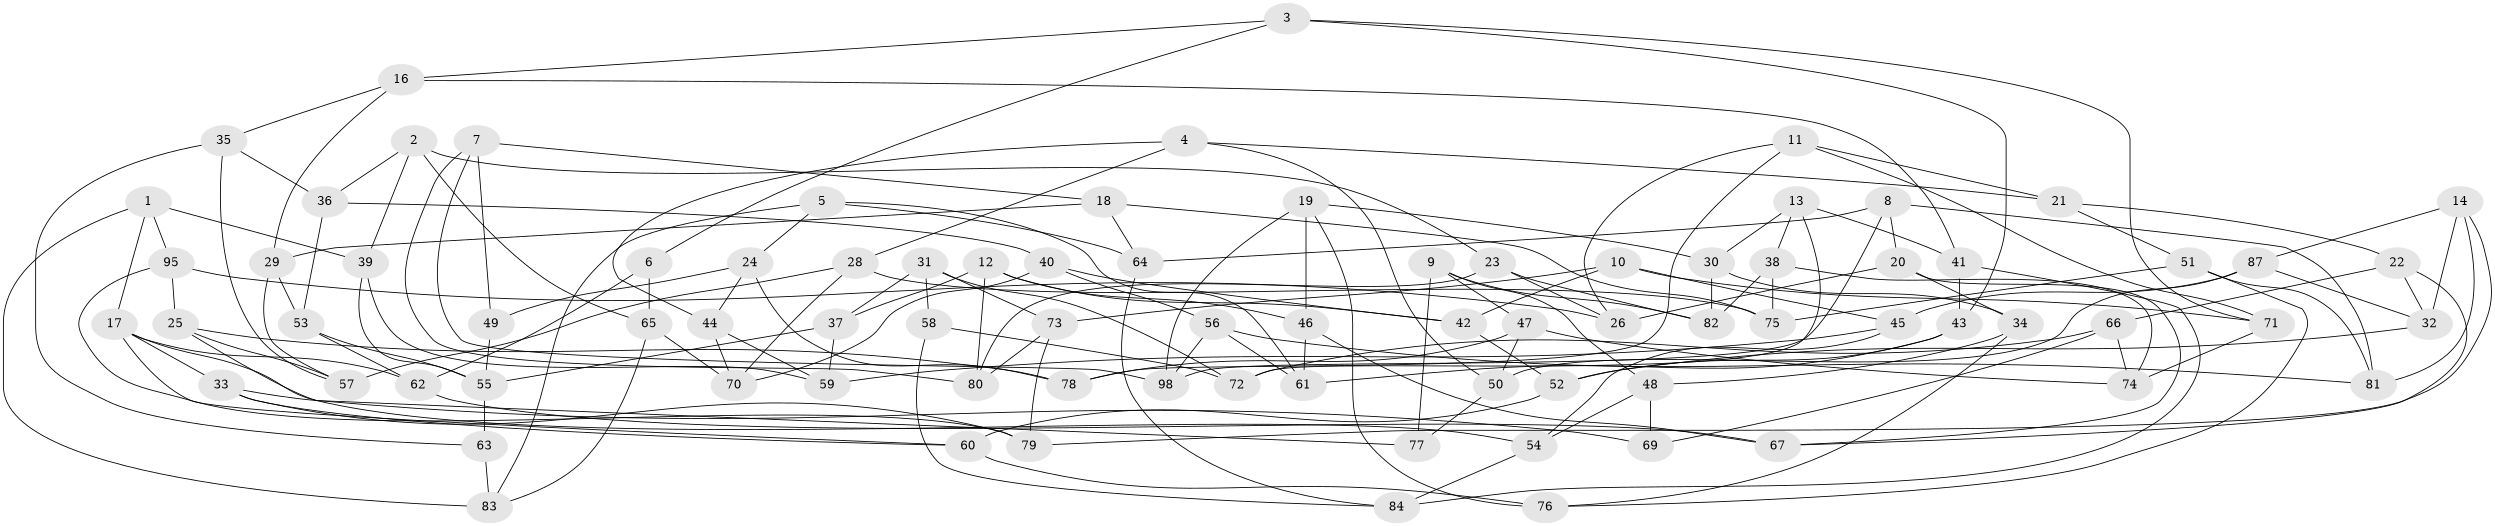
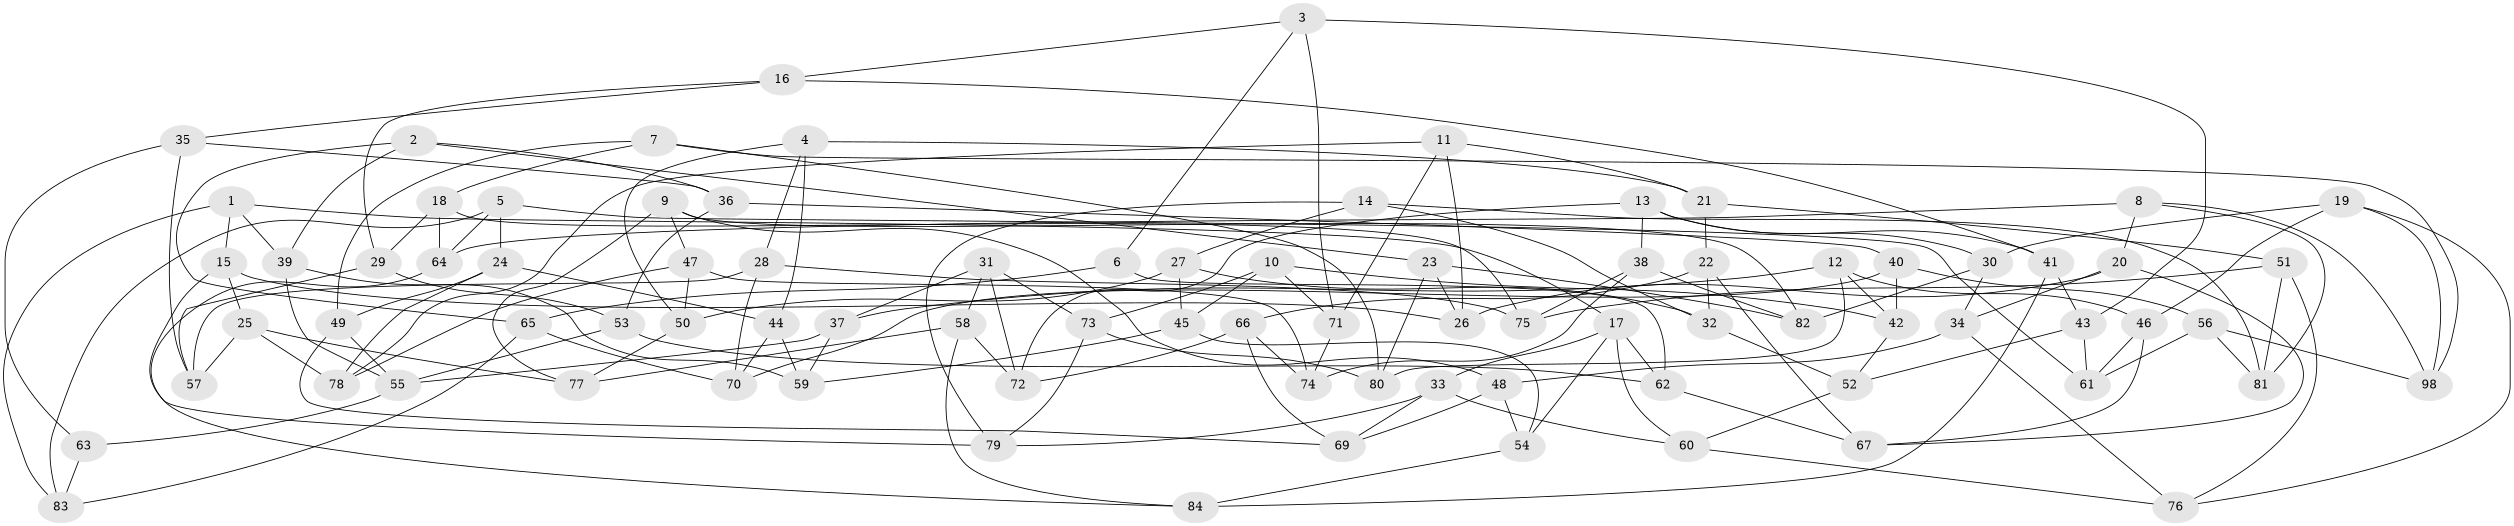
(171, 263) -> (224, 263)
(2256, 263) -> (1179, 263)
none -> (796, 351)
none -> (776, 428)
